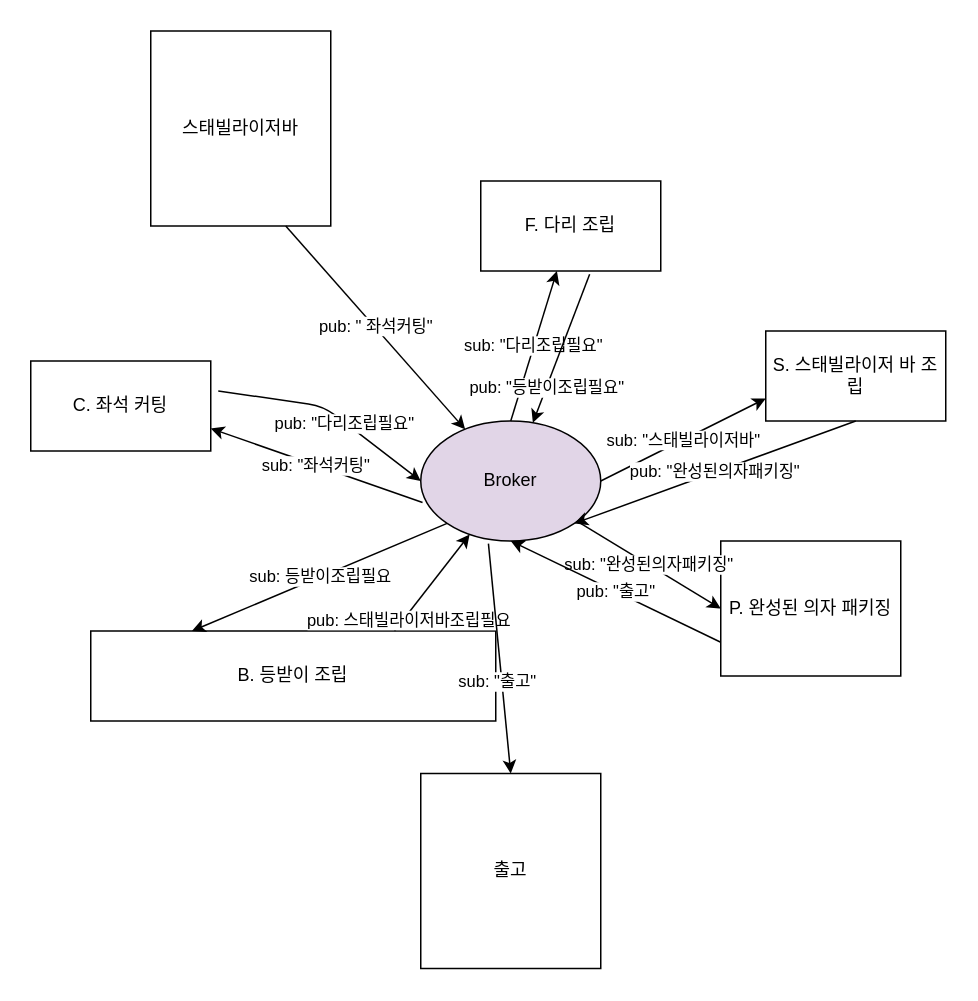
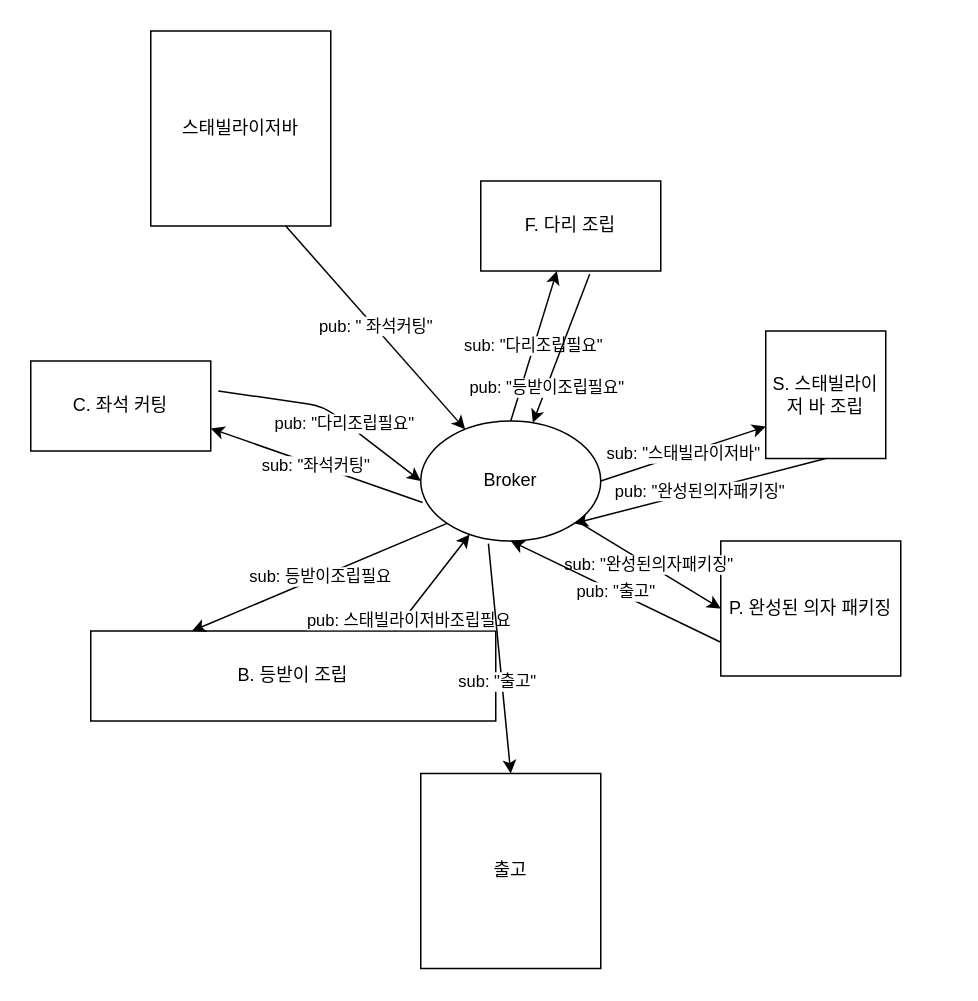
(856, 376) -> (826, 395)
(511, 481) -> (511, 481)
